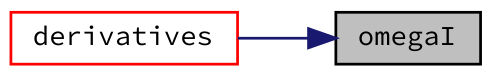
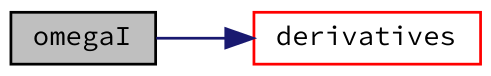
(273, 38) -> (191, 38)
